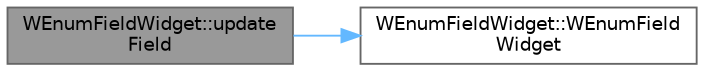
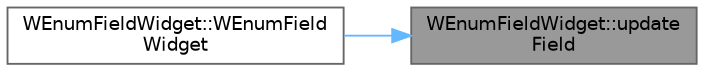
(317, 36) -> (368, 36)
